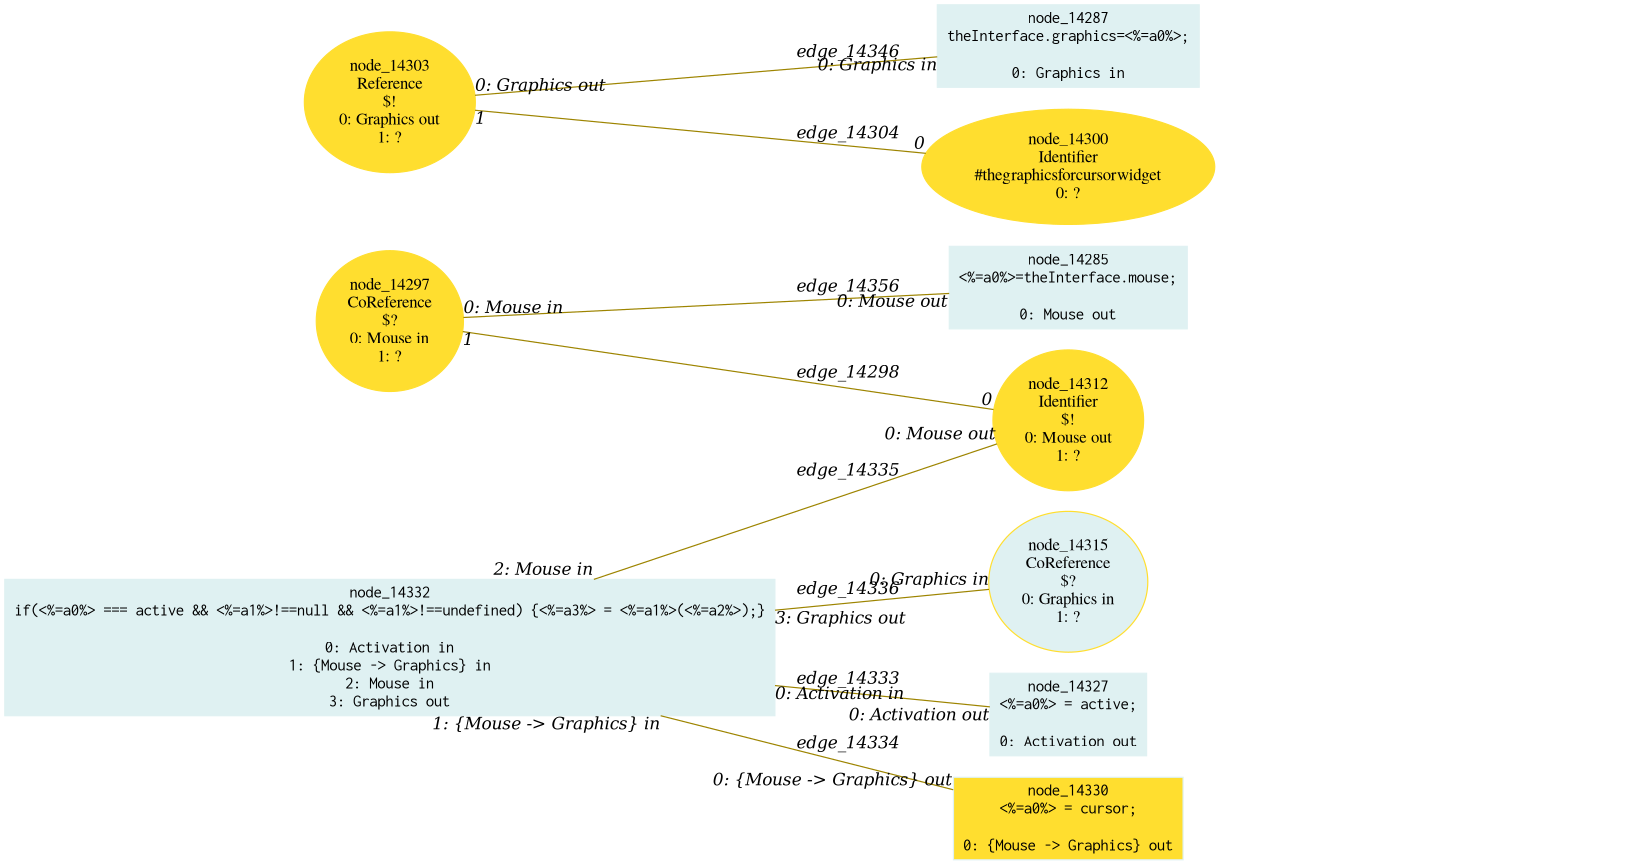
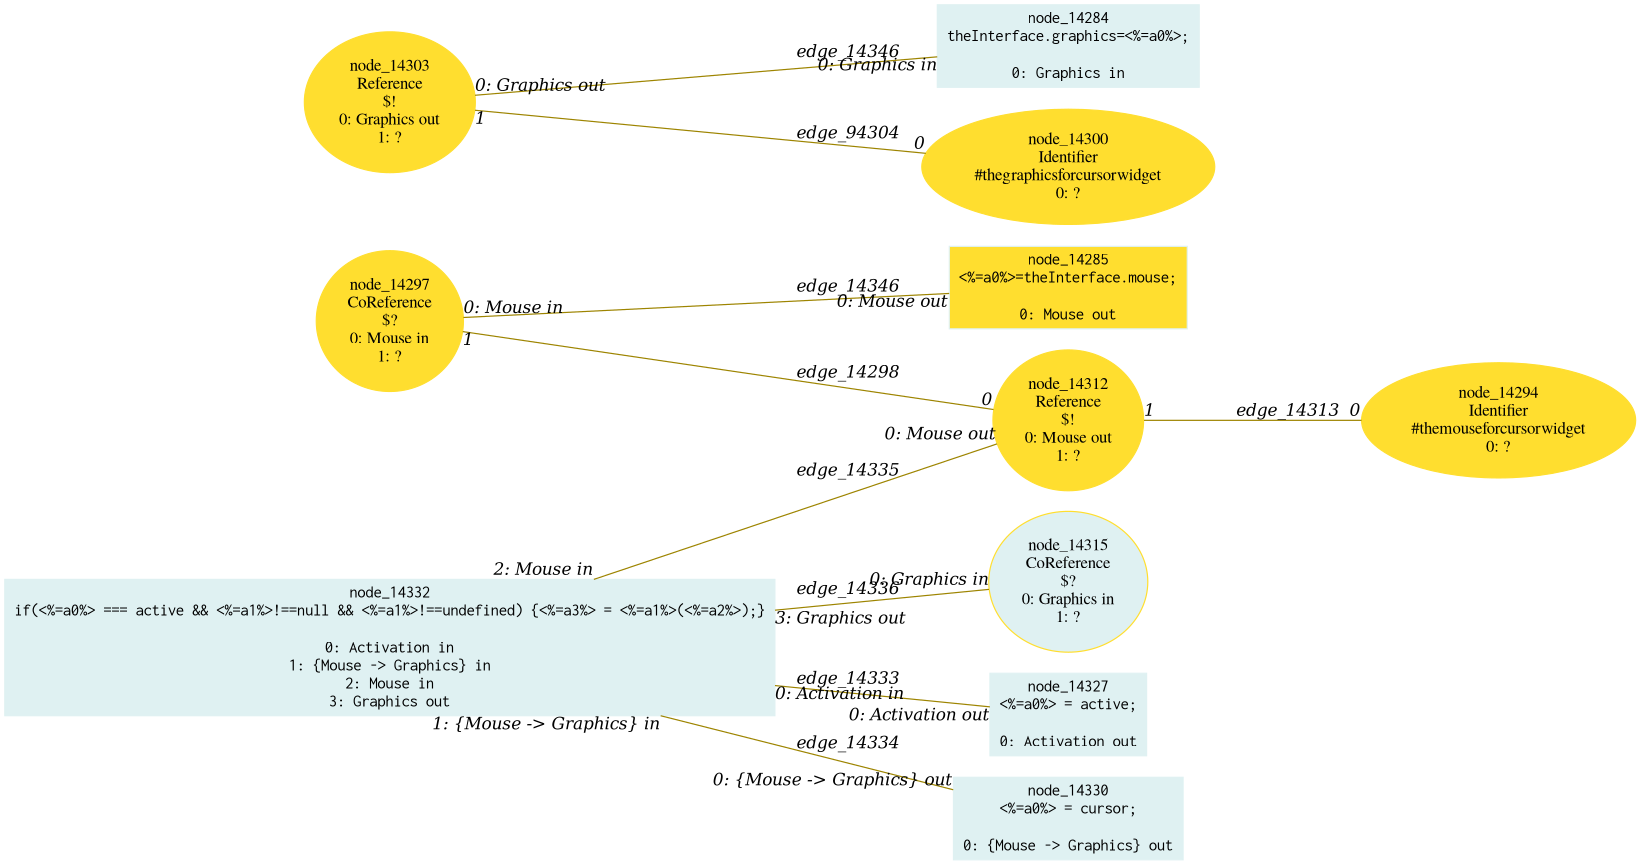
(1068, 46) -> (1068, 46)
(848, 134) -> (848, 134)
(848, 287) -> (848, 287)
(1068, 288) -> (1068, 288)
(1068, 420) -> (1068, 420)
none -> (1499, 420)
(1068, 819) -> (1068, 819)
